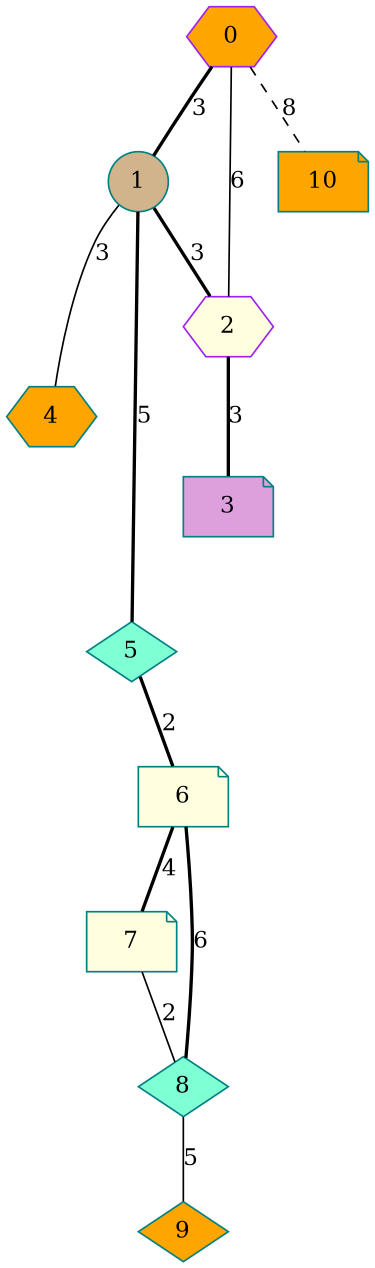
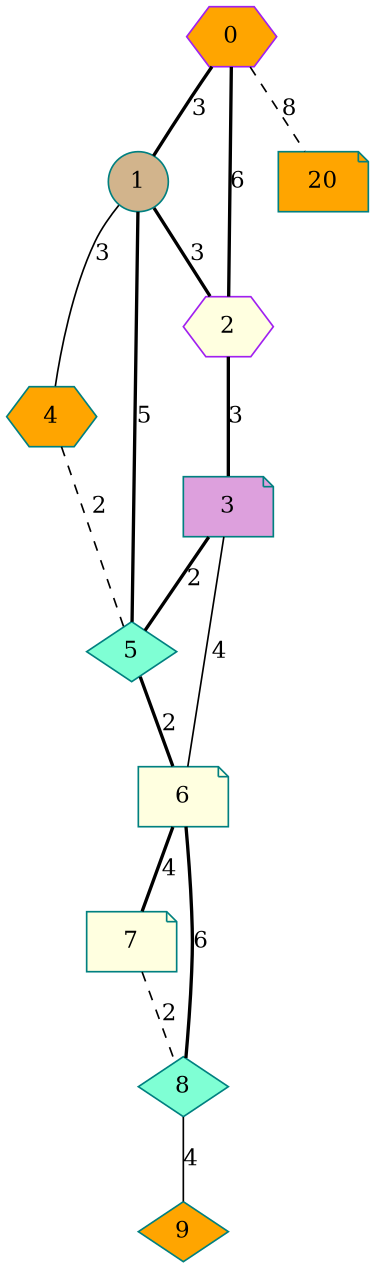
(230, 182) -> (230, 182)
(323, 182) -> (323, 182)
none -> (93, 537)
none -> (177, 584)
none -> (206, 652)
(159, 1017) -> (159, 1017)
(192, 1159) -> (192, 1159)
